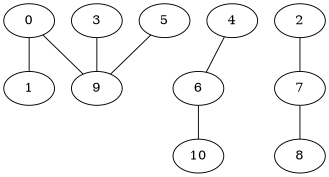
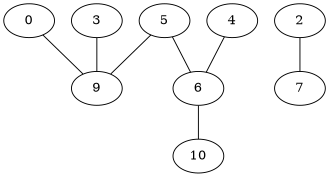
none -> (181, 55)
(29, 88) -> none
(300, 156) -> none
